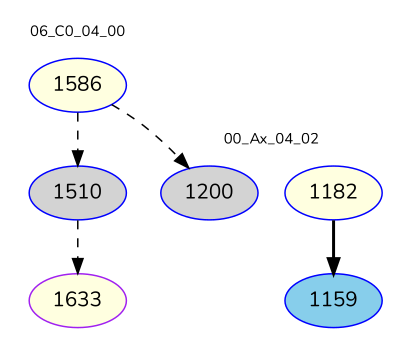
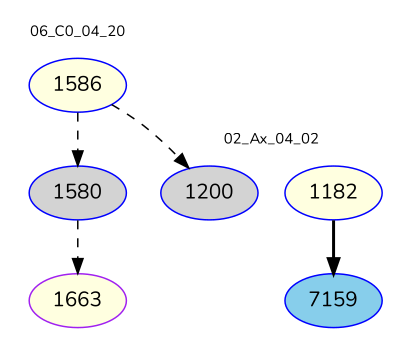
(78, 32) -> (78, 32)
(271, 140) -> (271, 140)
(78, 193) -> (78, 193)
(78, 301) -> (78, 301)
(334, 301) -> (334, 301)
